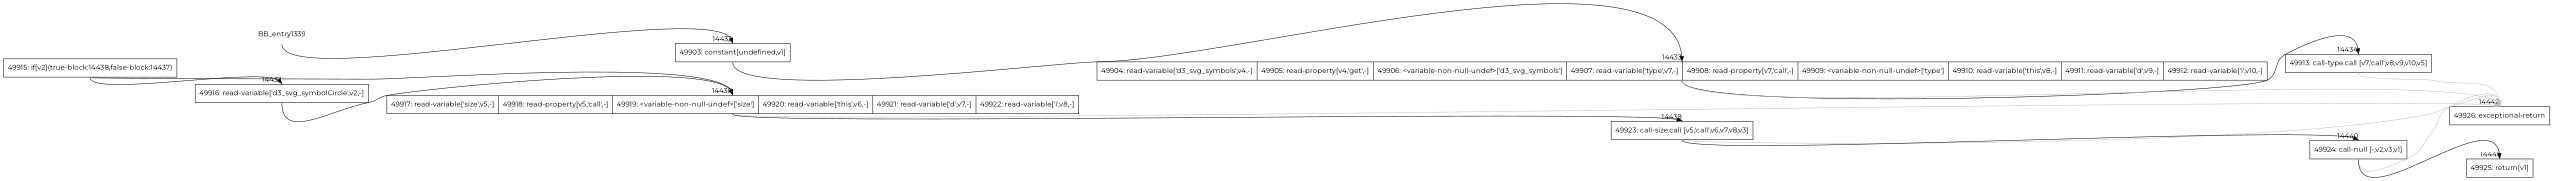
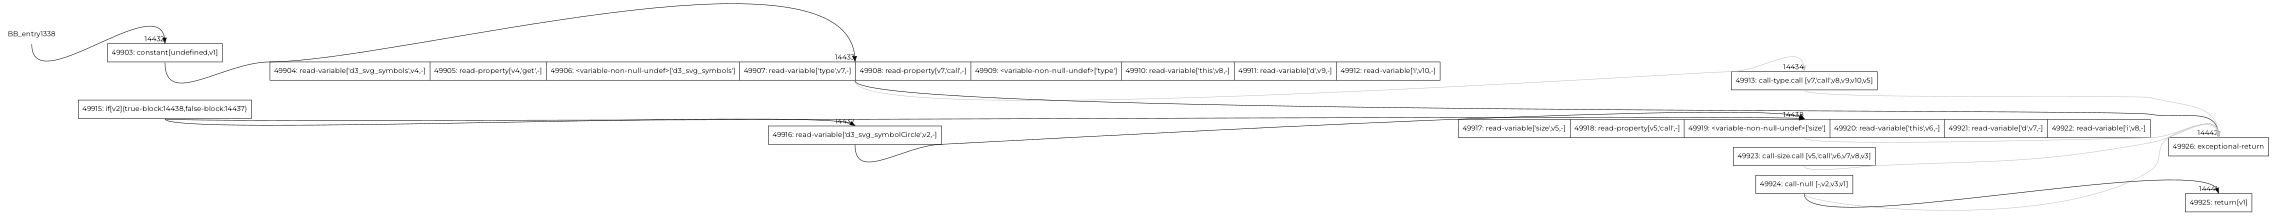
(282, 34) -> (32, 34)
(2212, 91) -> (1540, 109)
(2031, 96) -> (1332, 92)
(1276, 117) -> none
(2018, 140) -> none
